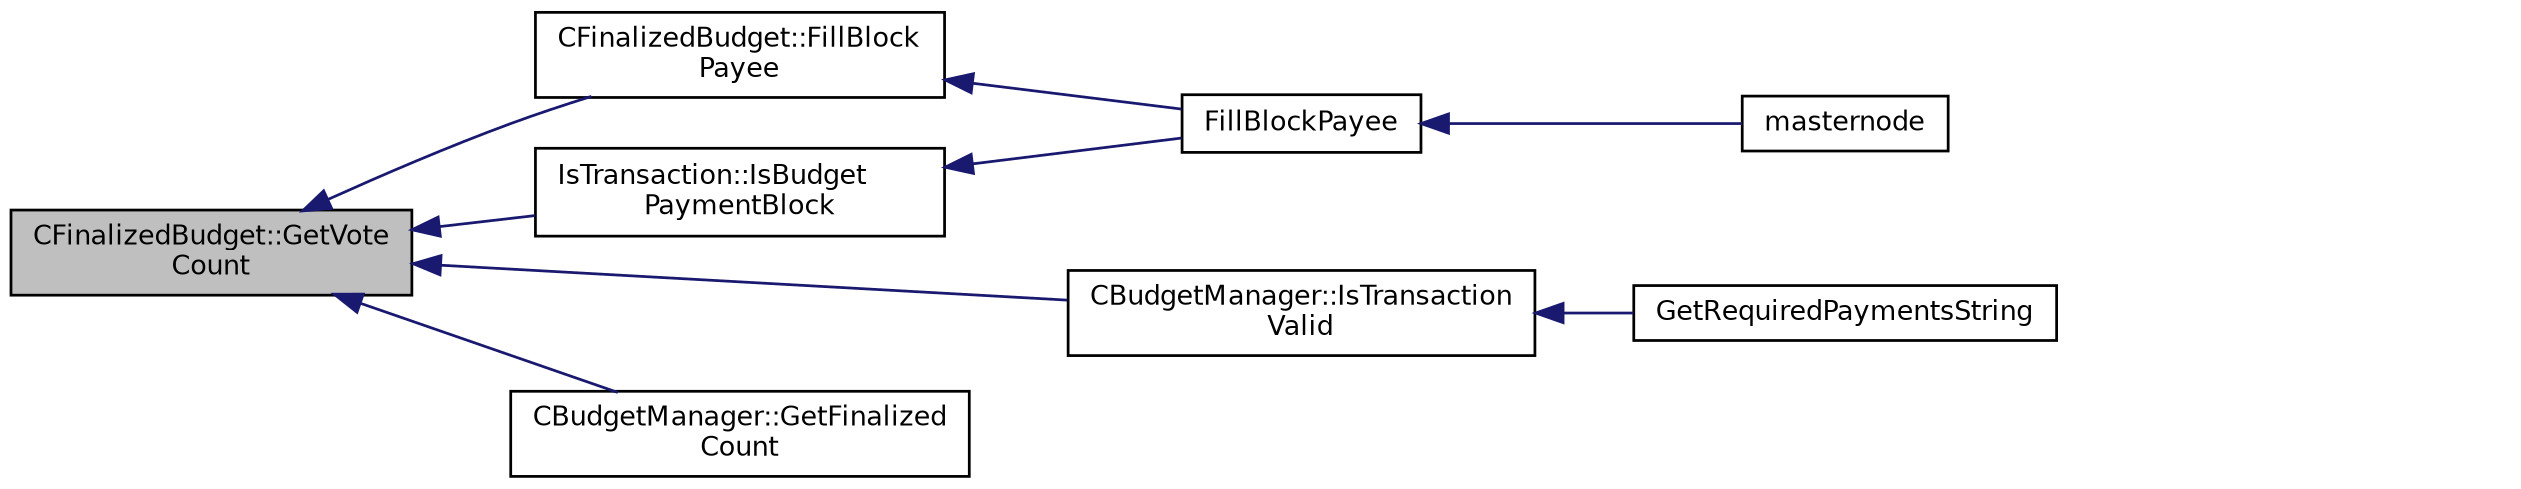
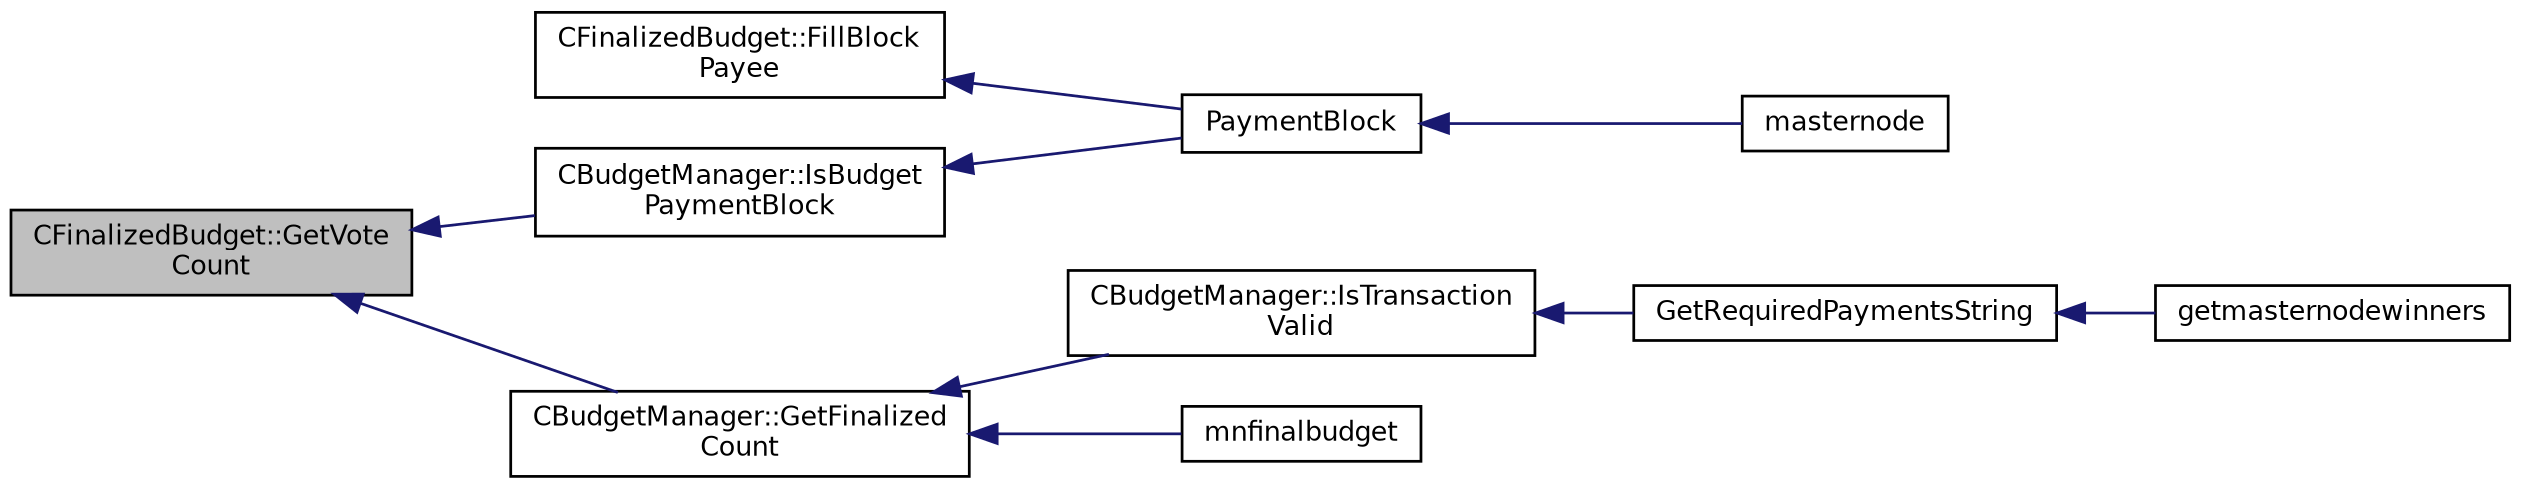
(1302, 124) -> (1302, 124)
(458, 144) -> none
(740, 192) -> (740, 192)
(754, 283) -> (1034, 371)
none -> (2333, 313)
none -> (1302, 434)
